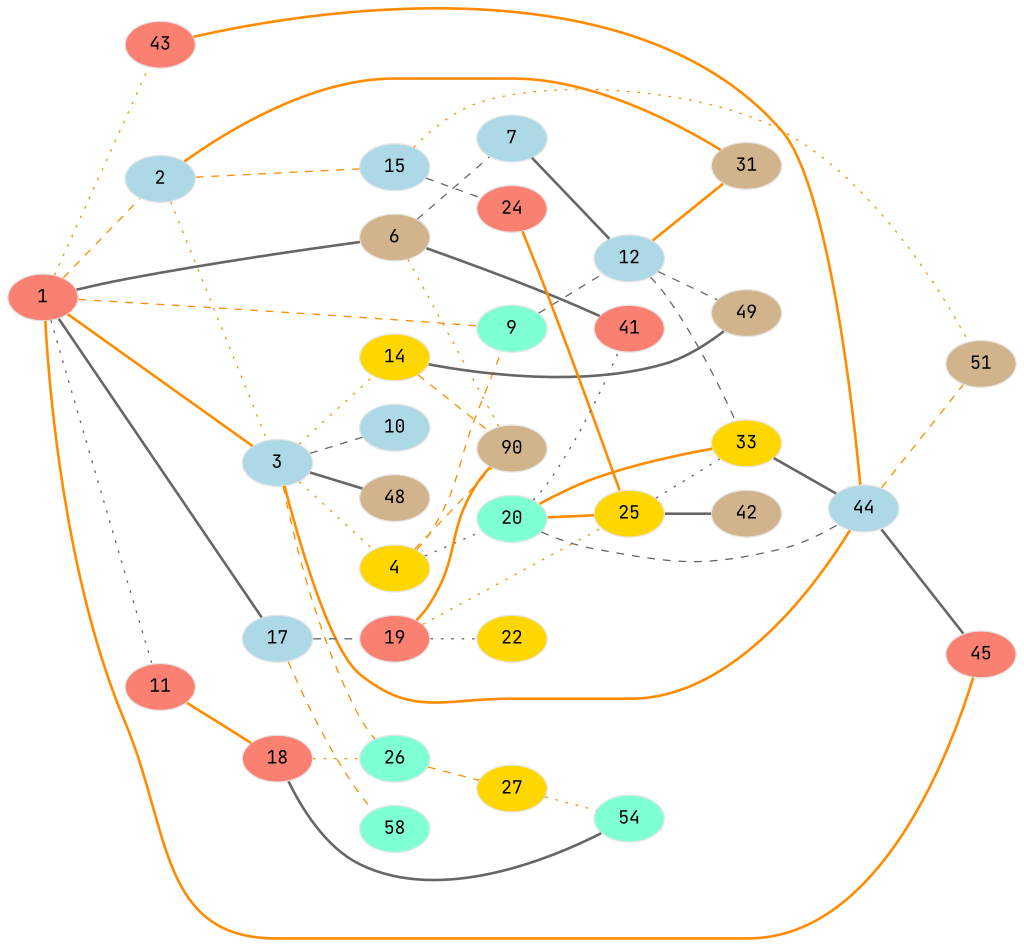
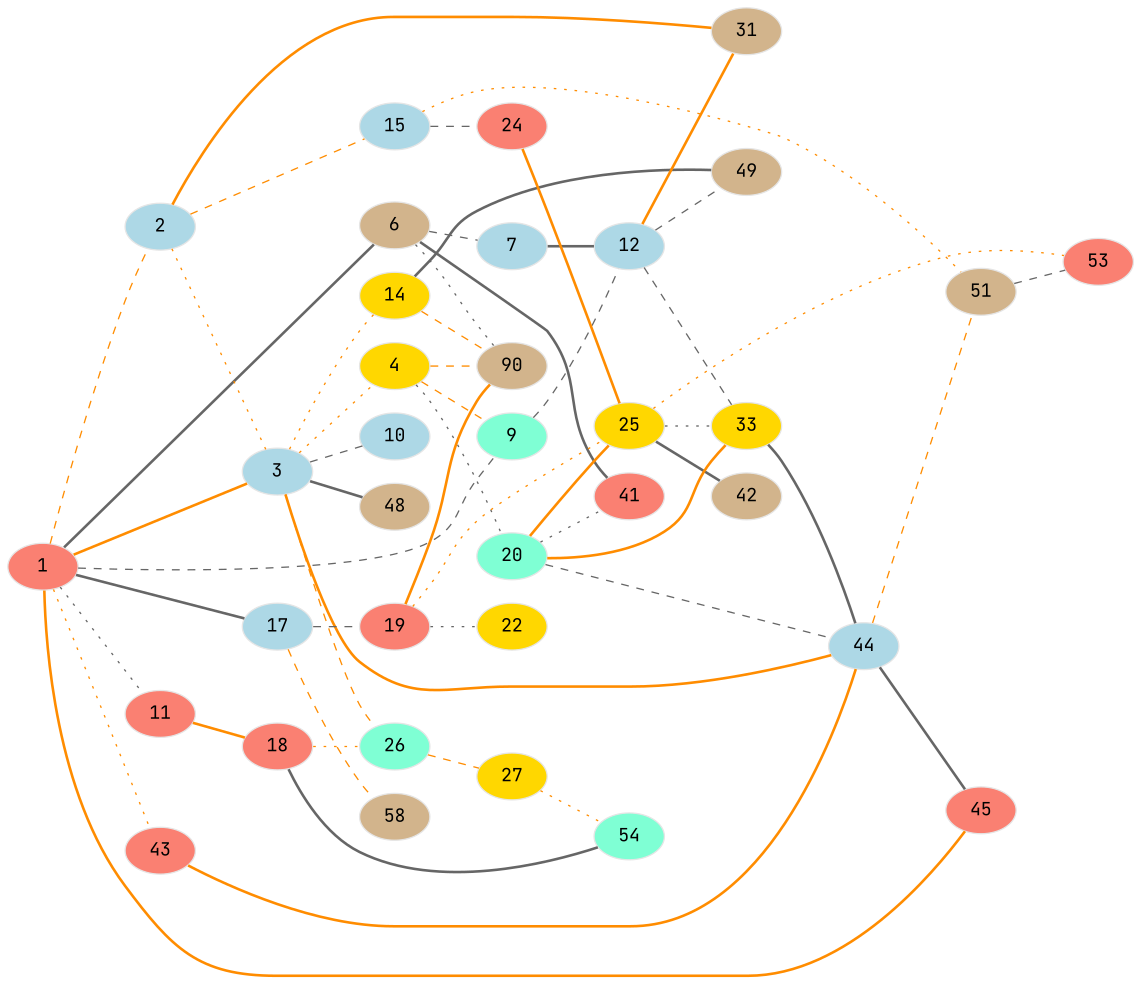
none -> (1098, 262)
(278, 312) -> (298, 566)
(453, 343) -> (456, 295)
(395, 829) -> (395, 817)
